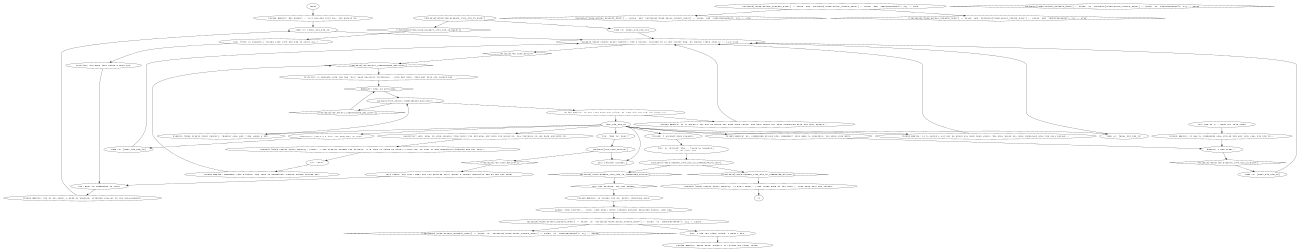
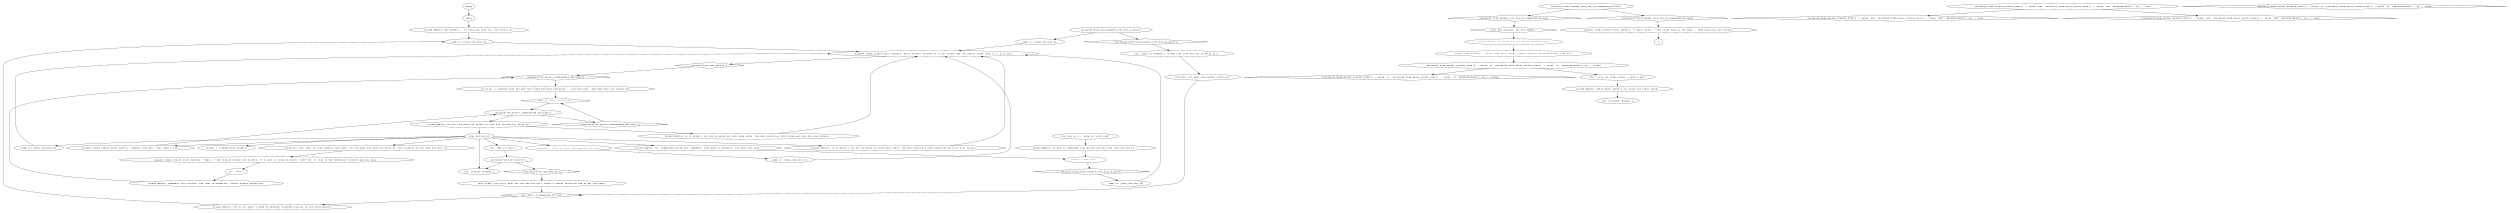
none -> (469, 6)
none -> (1617, 101)
(616, 124) -> (479, 136)
(686, 149) -> none
(99, 186) -> (542, 195)
